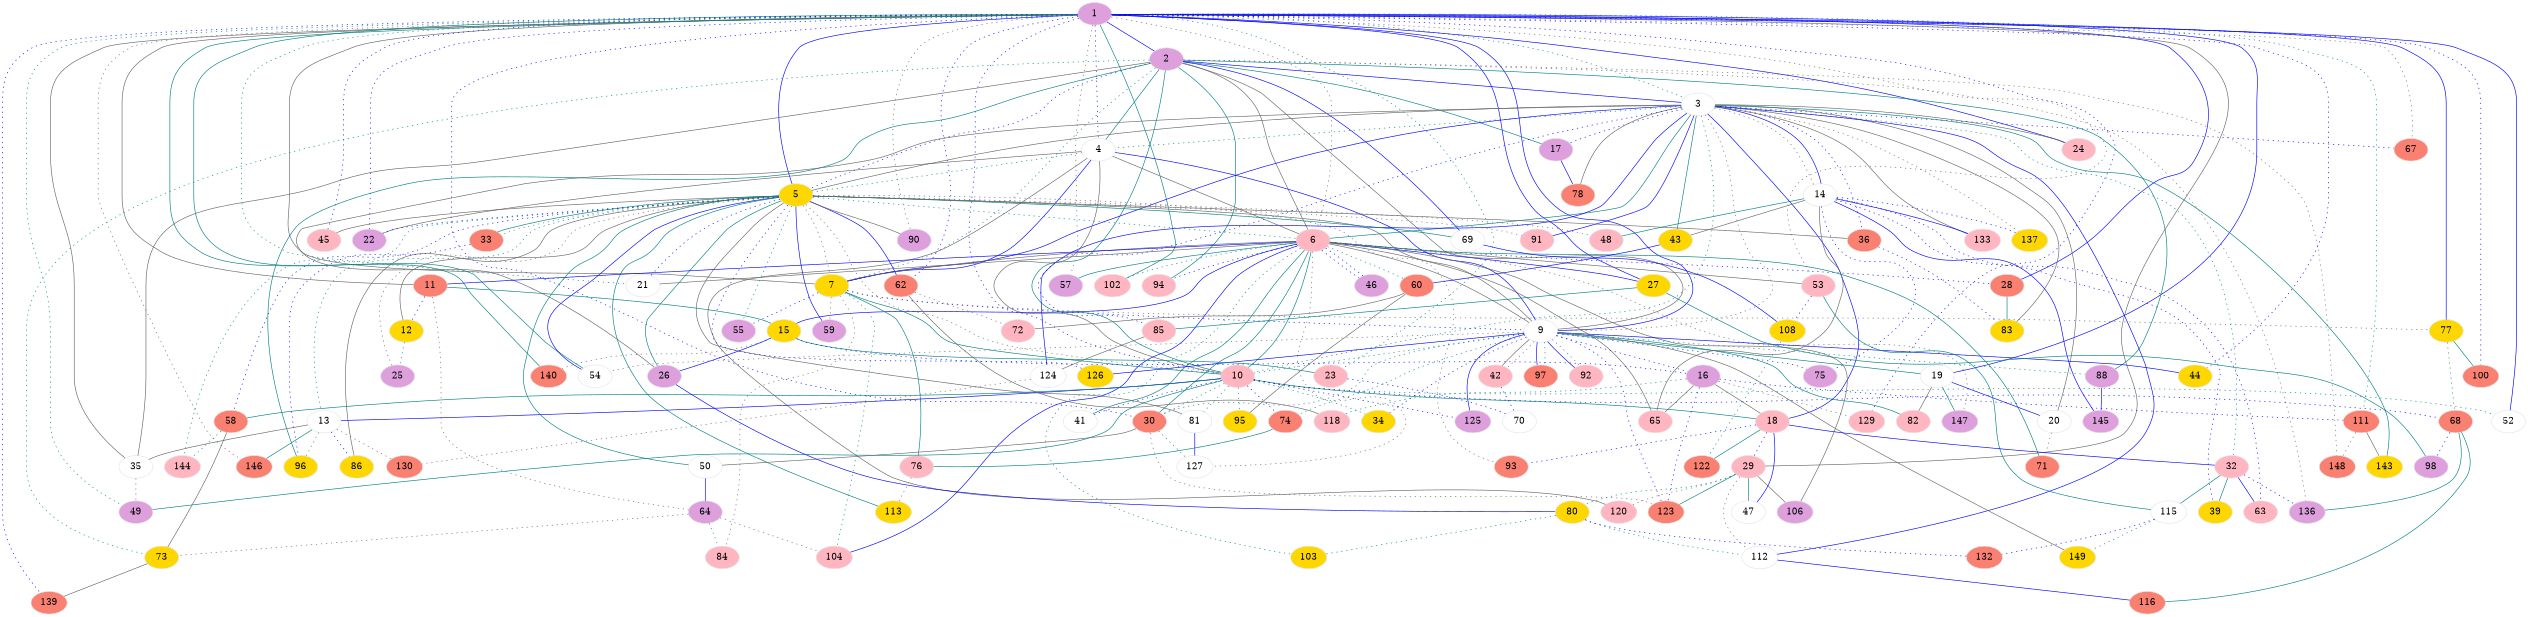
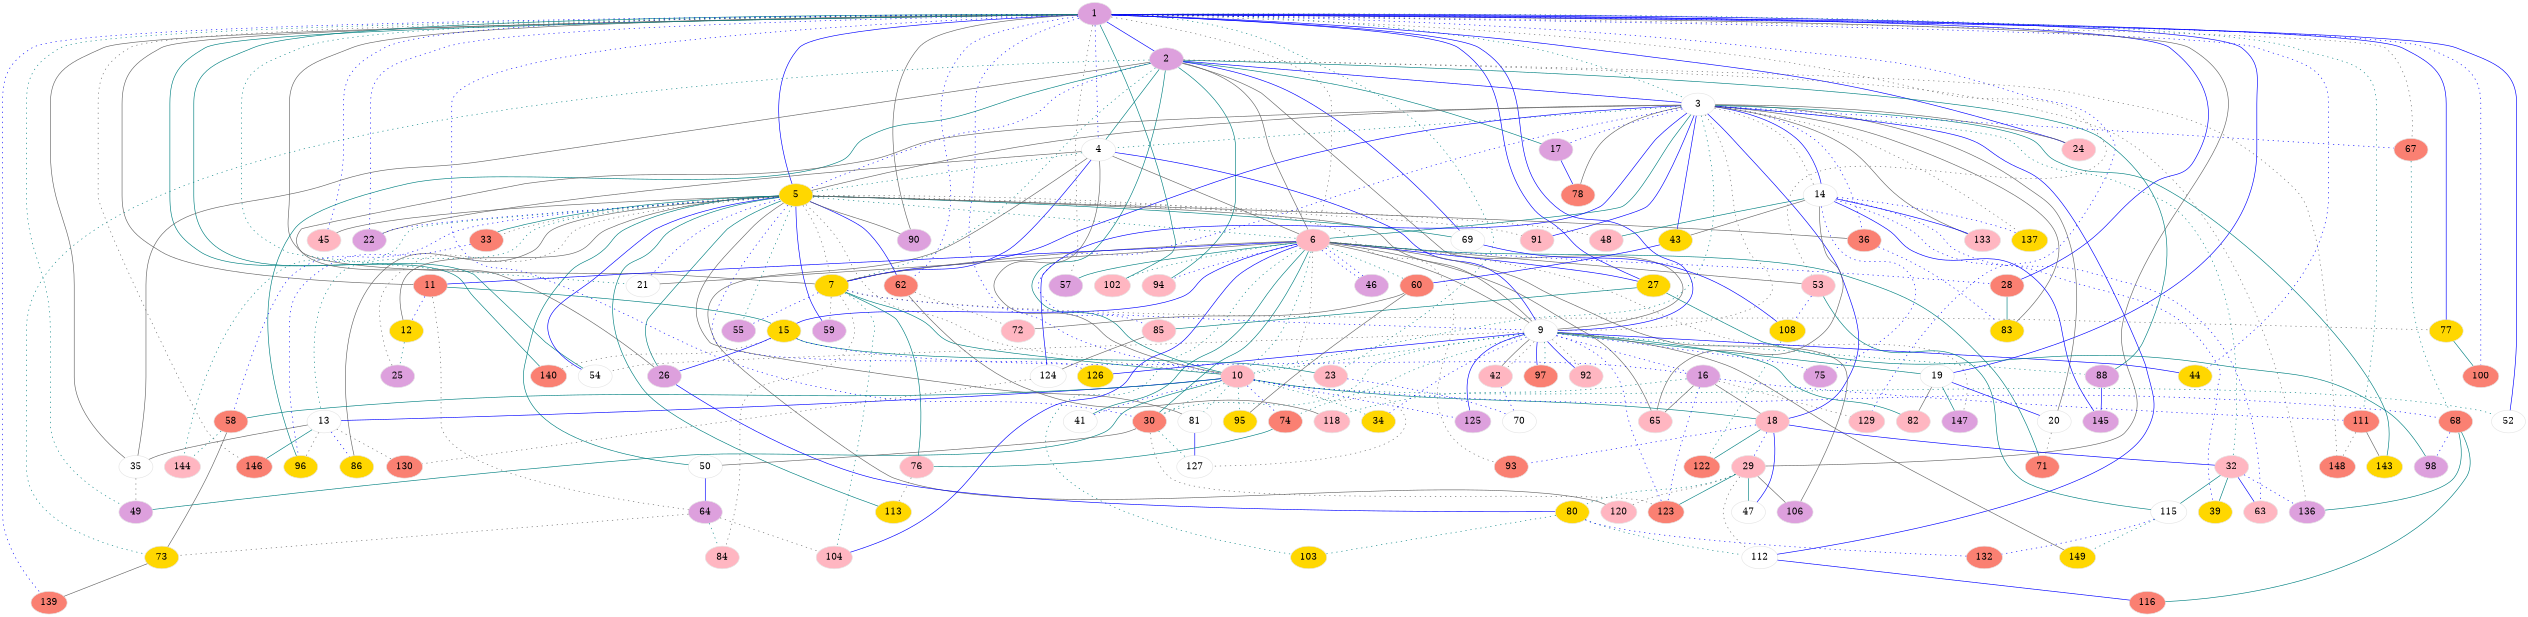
(912, 58) -> (912, 58)
(1687, 172) -> (1687, 172)
(1293, 309) -> (1293, 309)
(2451, 376) -> (2412, 289)
